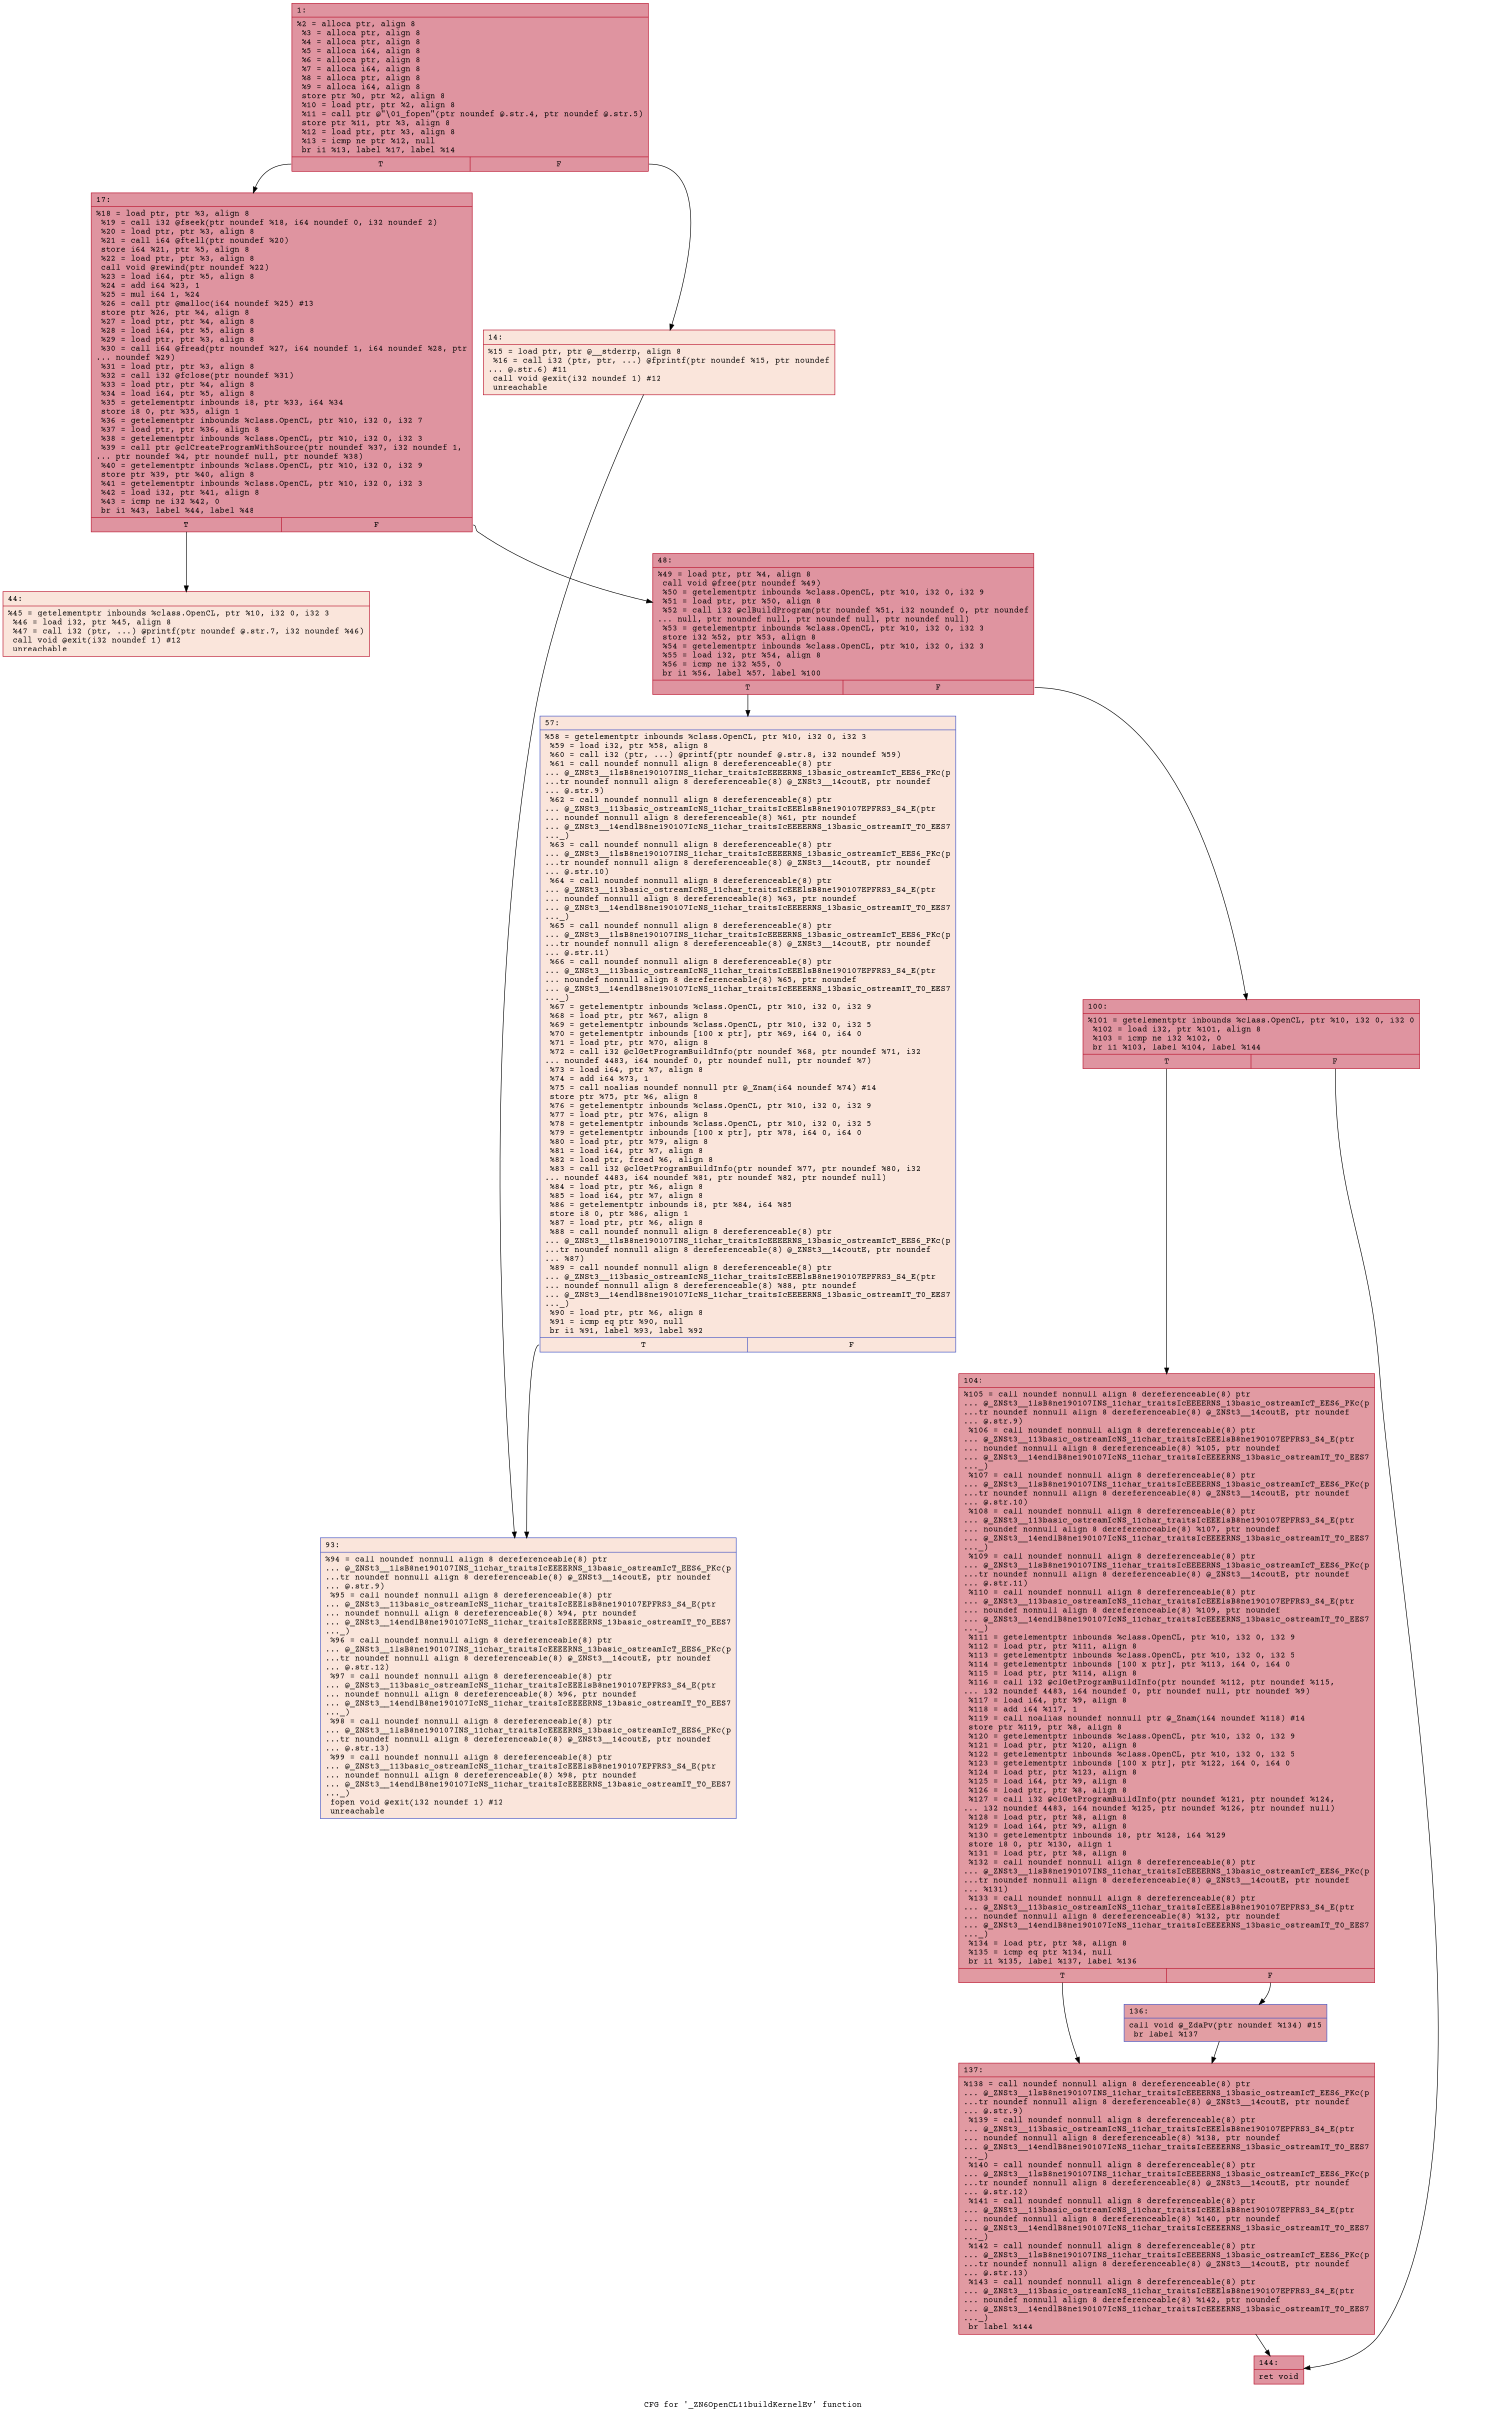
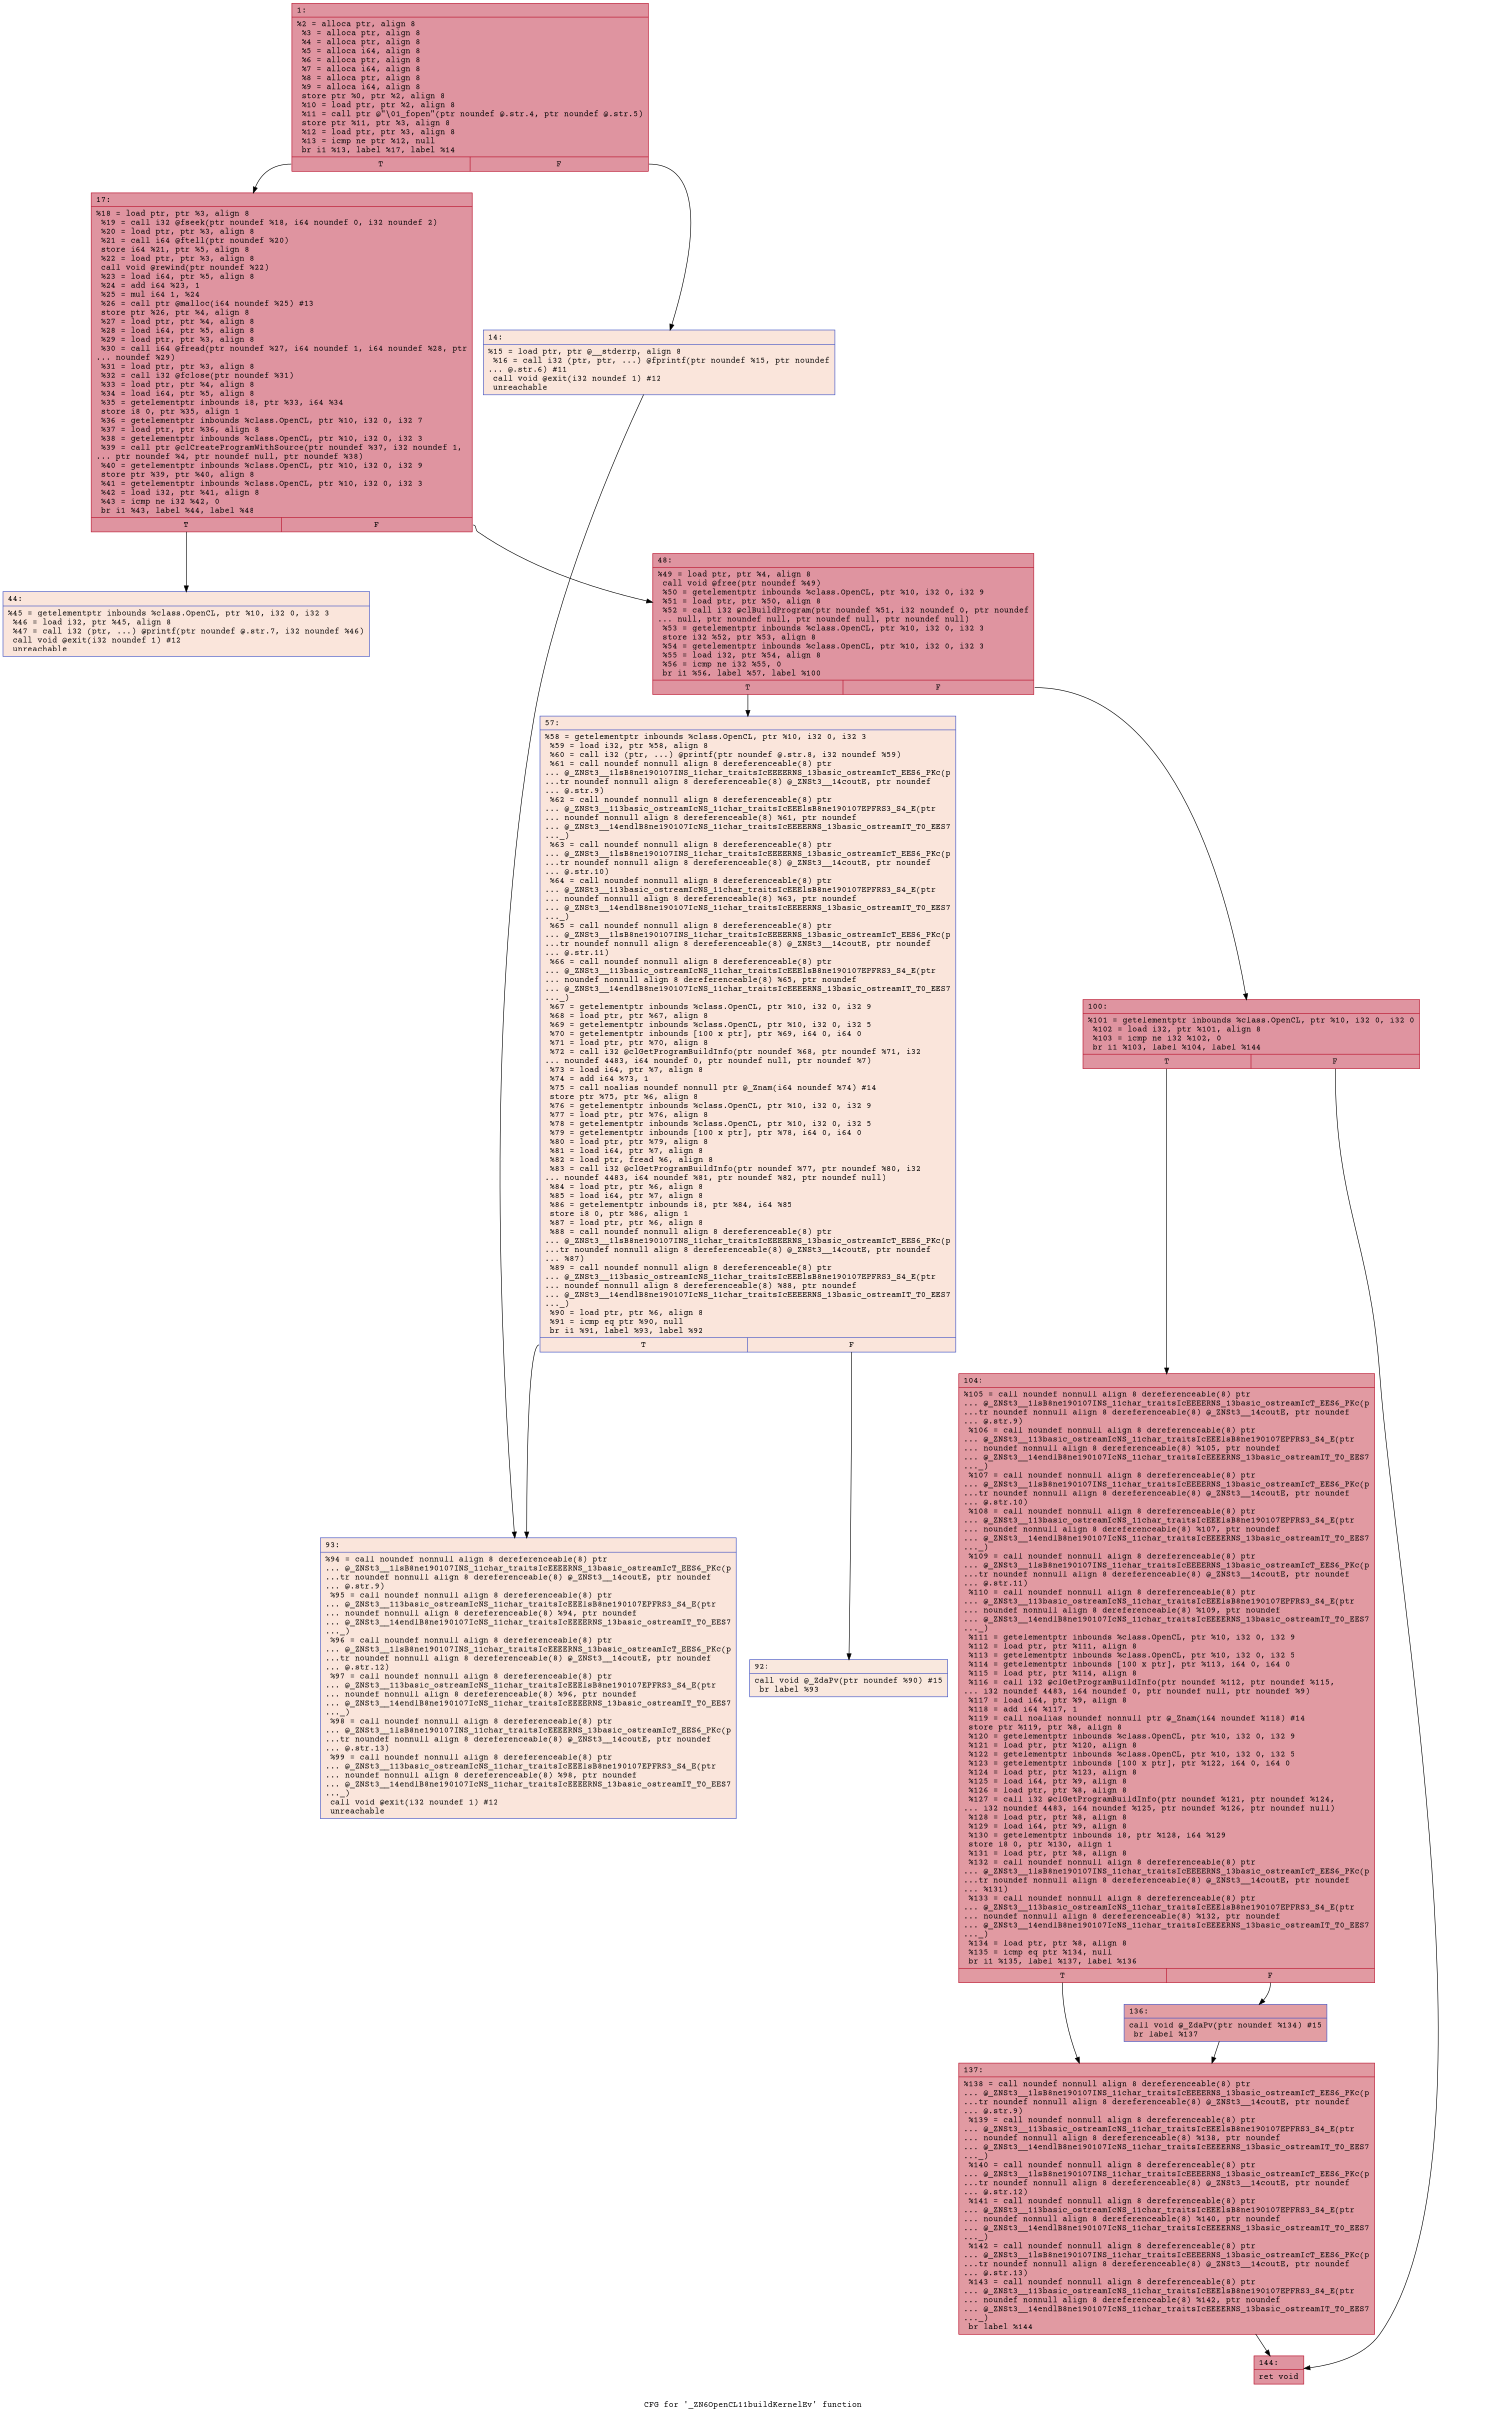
(659, 362) -> (659, 362)
(186, 624) -> (186, 624)
none -> (849, 1678)
(415, 1802) -> (412, 1802)
